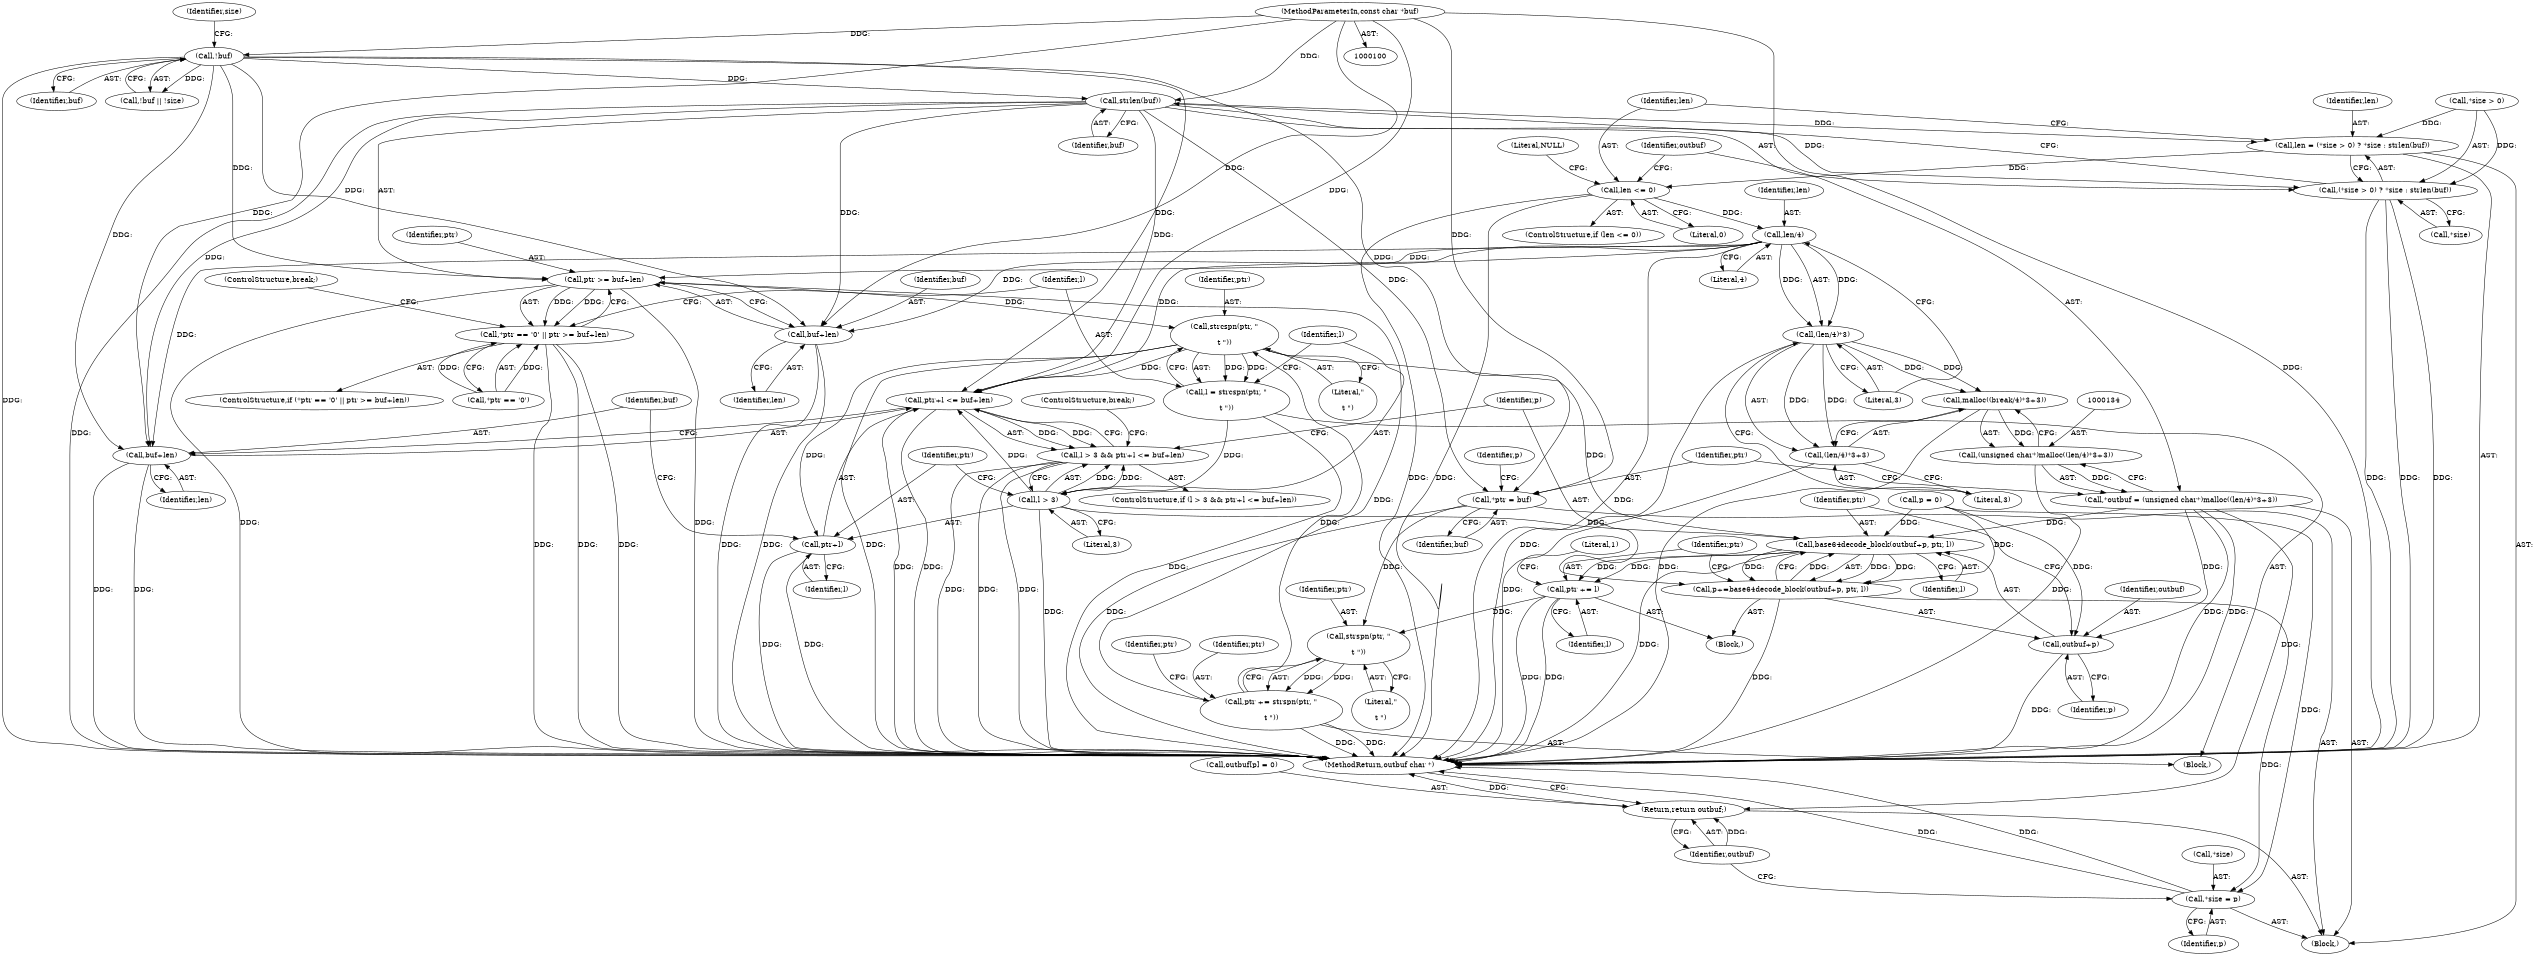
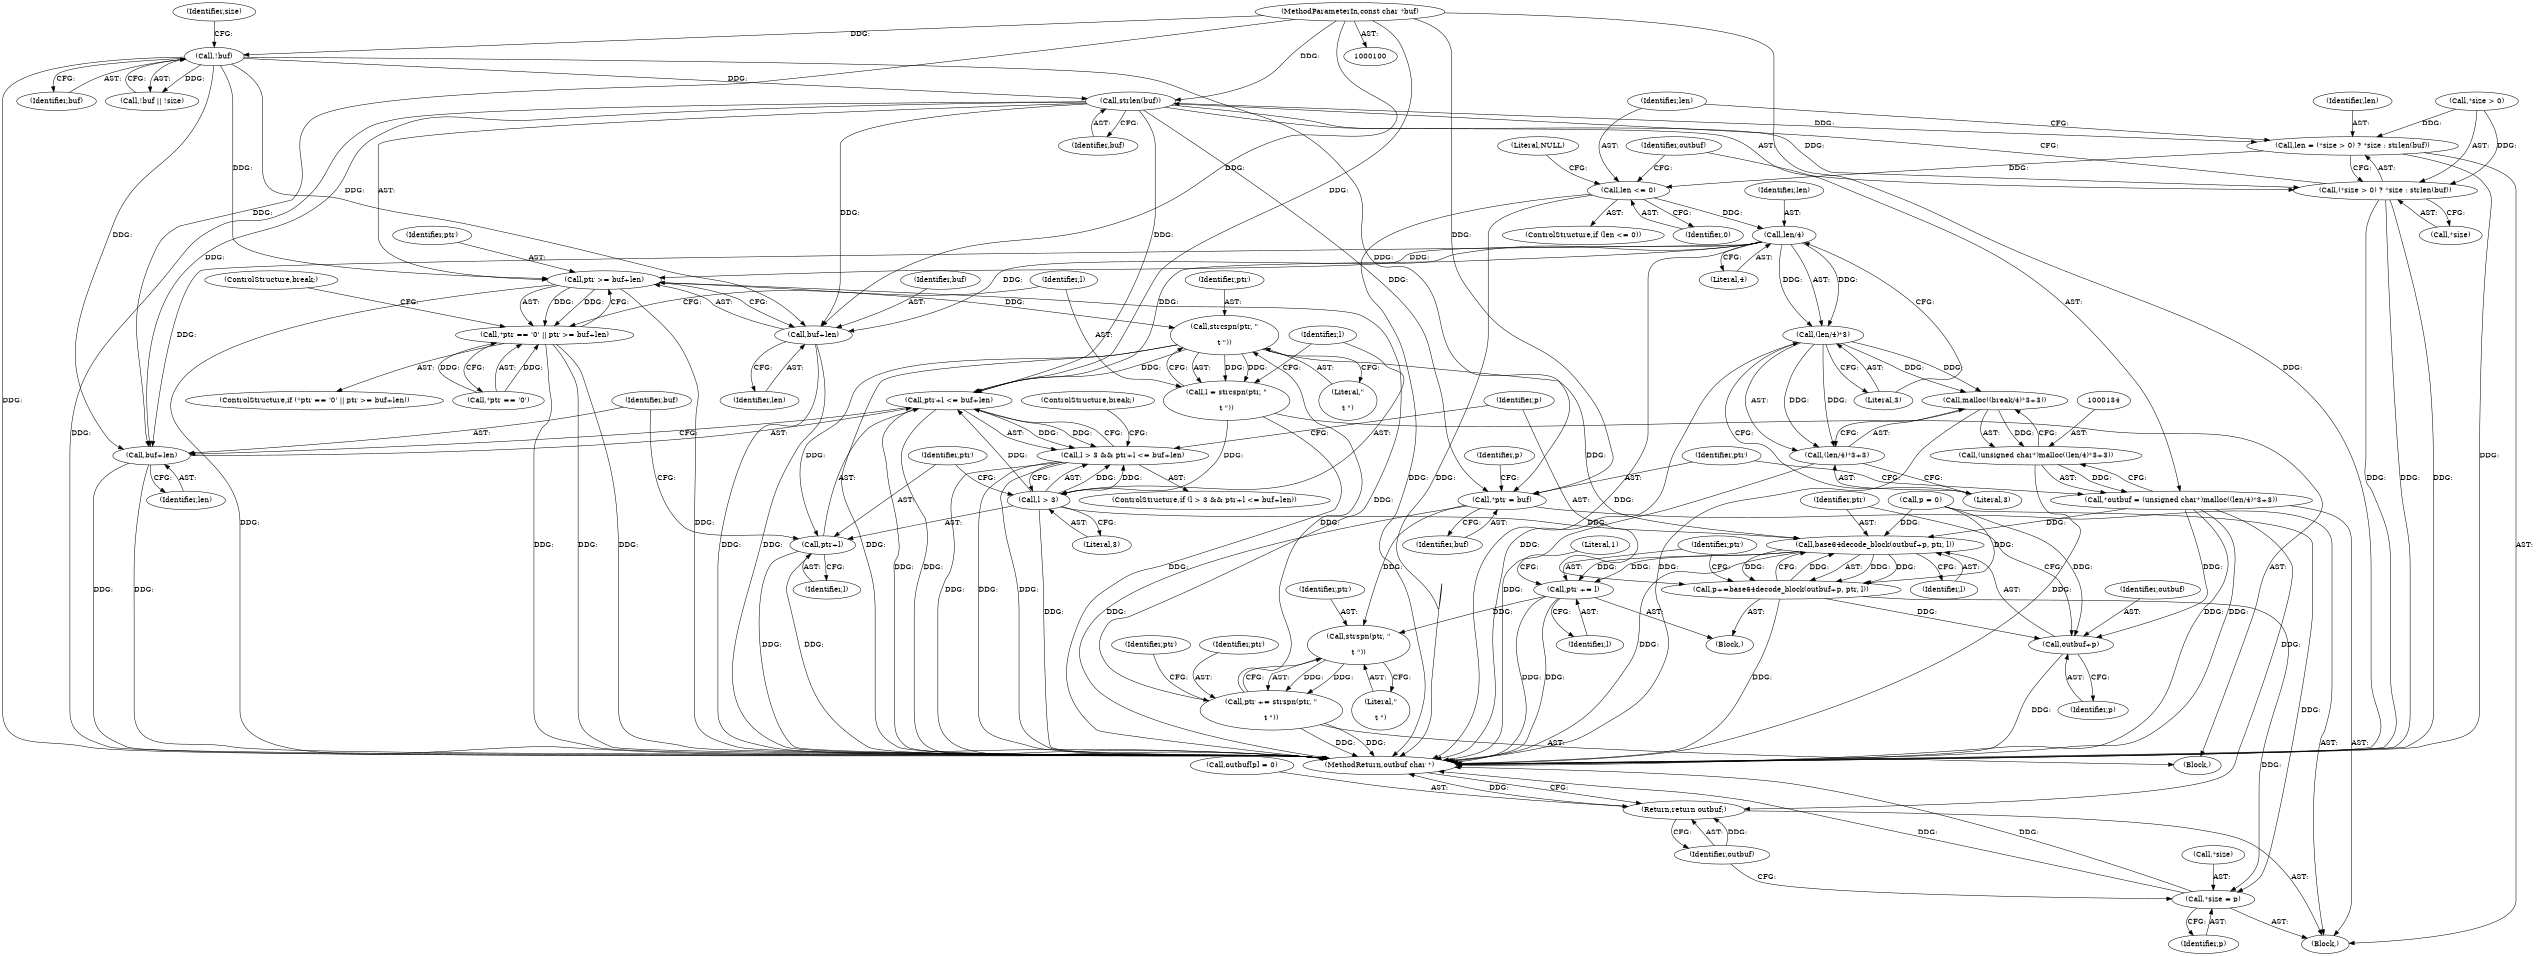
(1073, 75) -> none
(1708, 235) -> (1708, 235)
(2491, 456) -> (2491, 456)
(1928, 612) -> (1928, 612)
